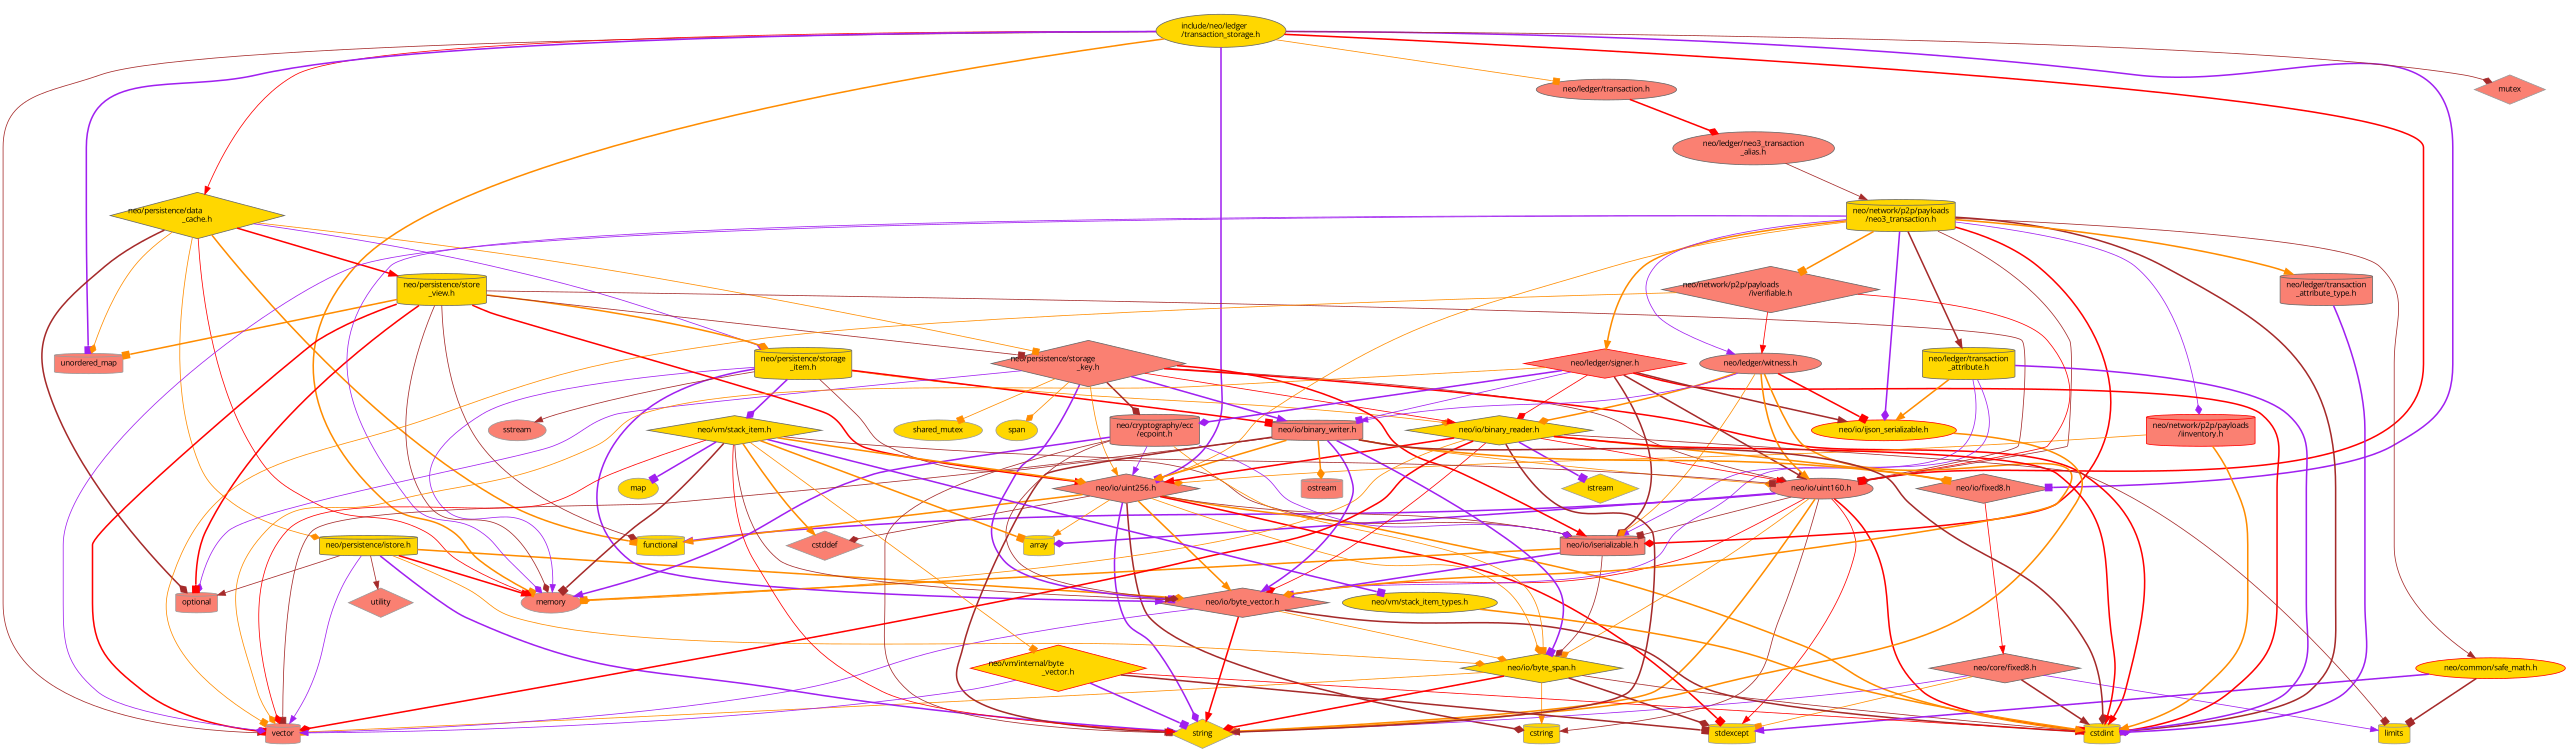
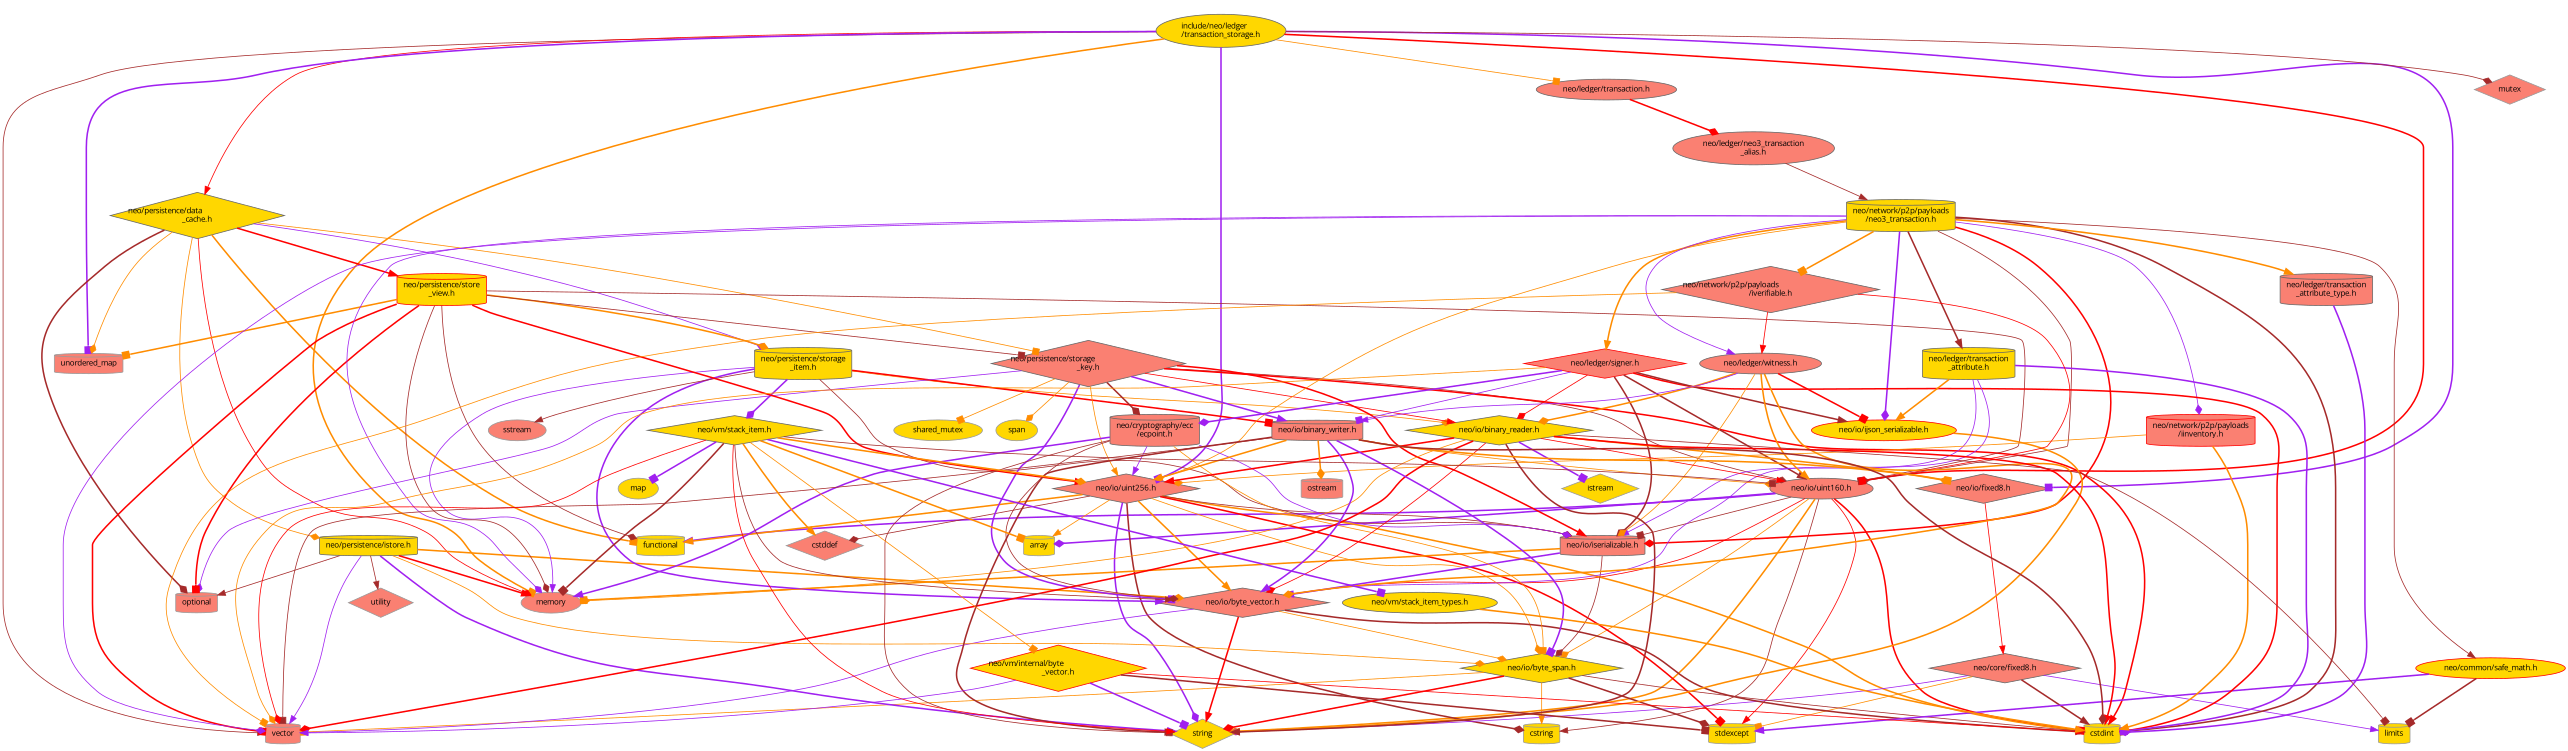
(442, 290) -> (442, 290)
